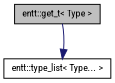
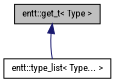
(64, 37) -> (51, 46)
